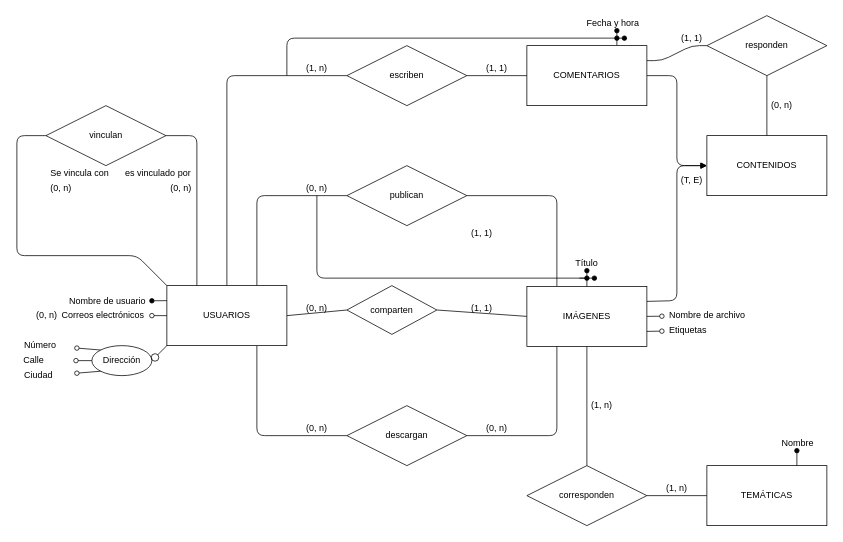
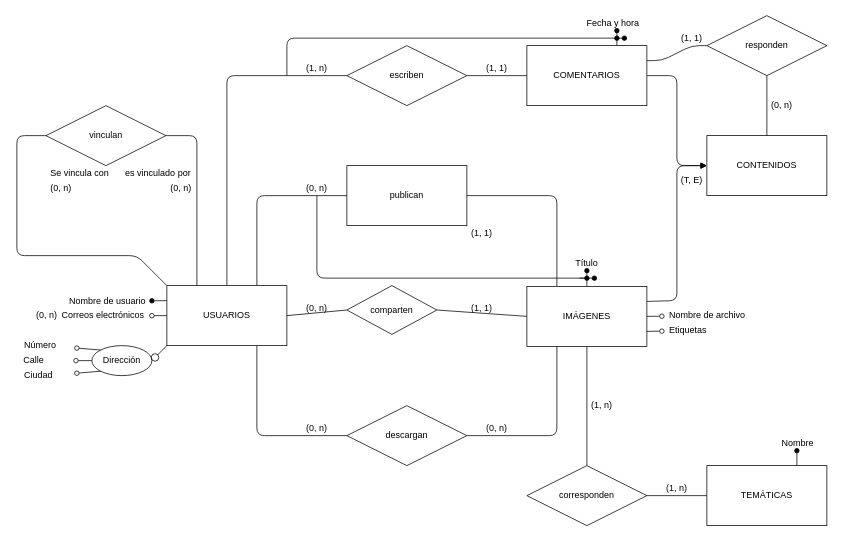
(407, 195) -> (407, 195)
